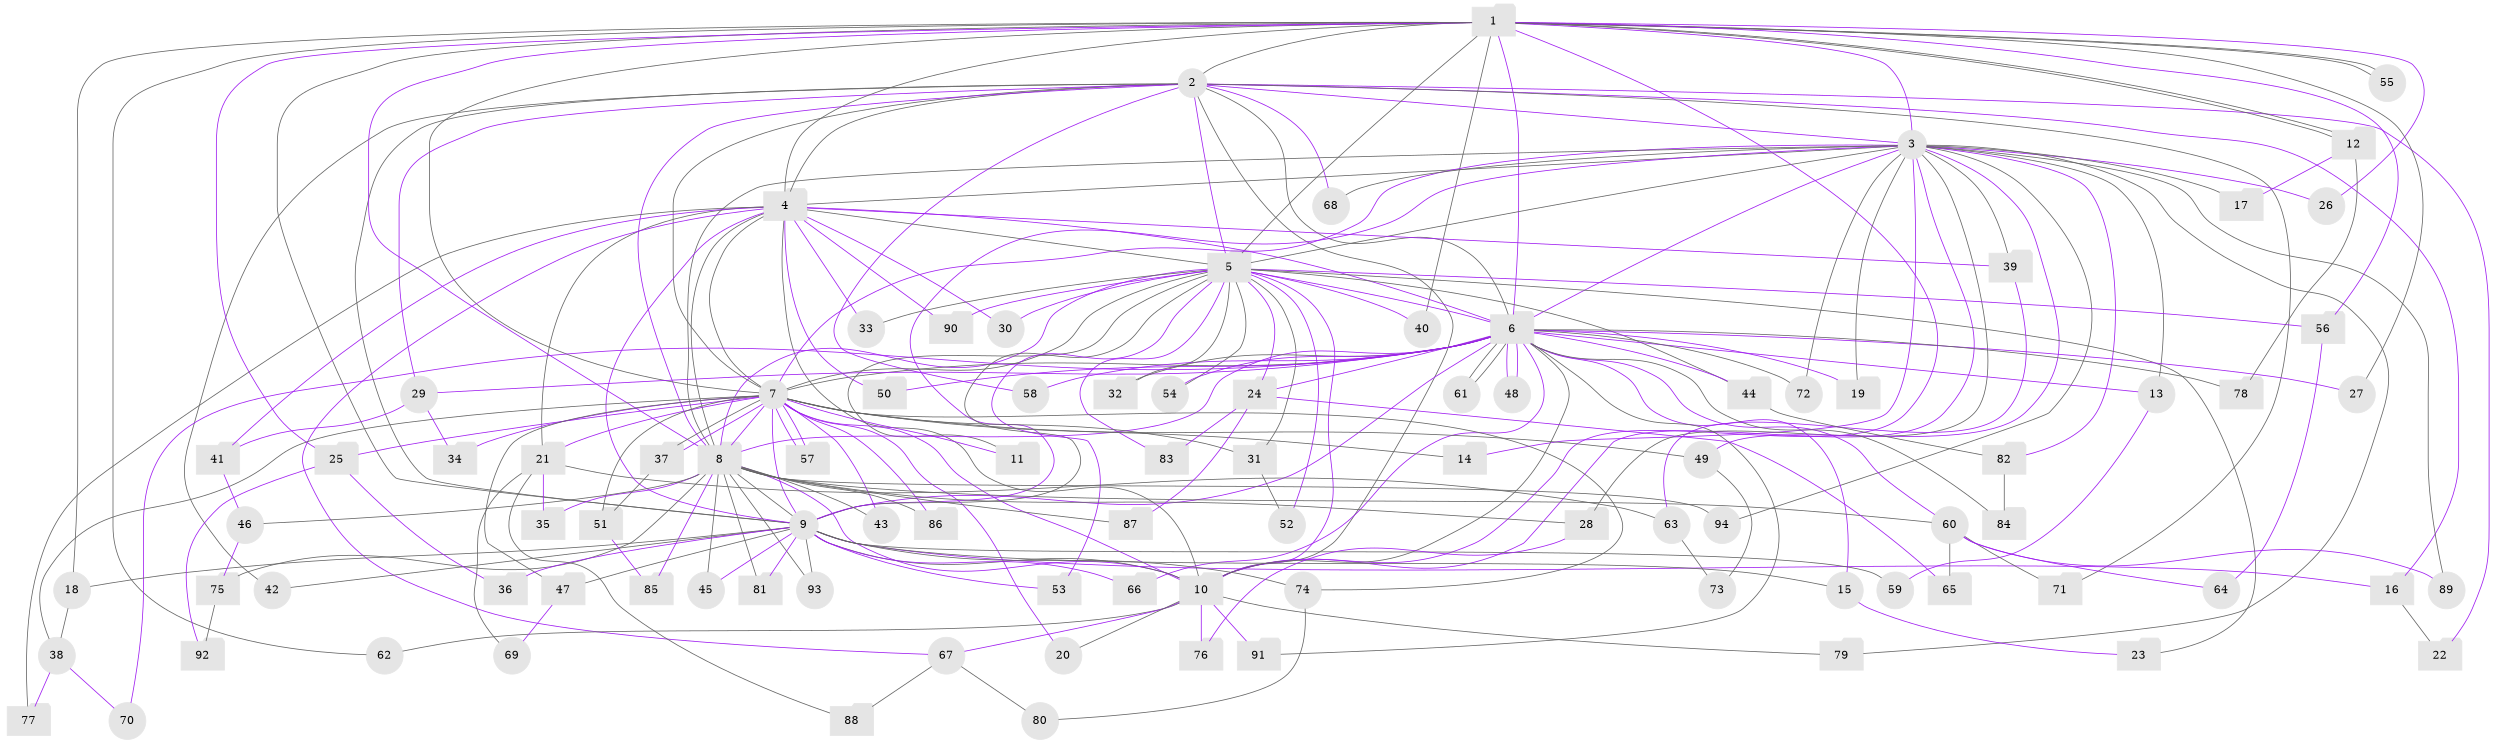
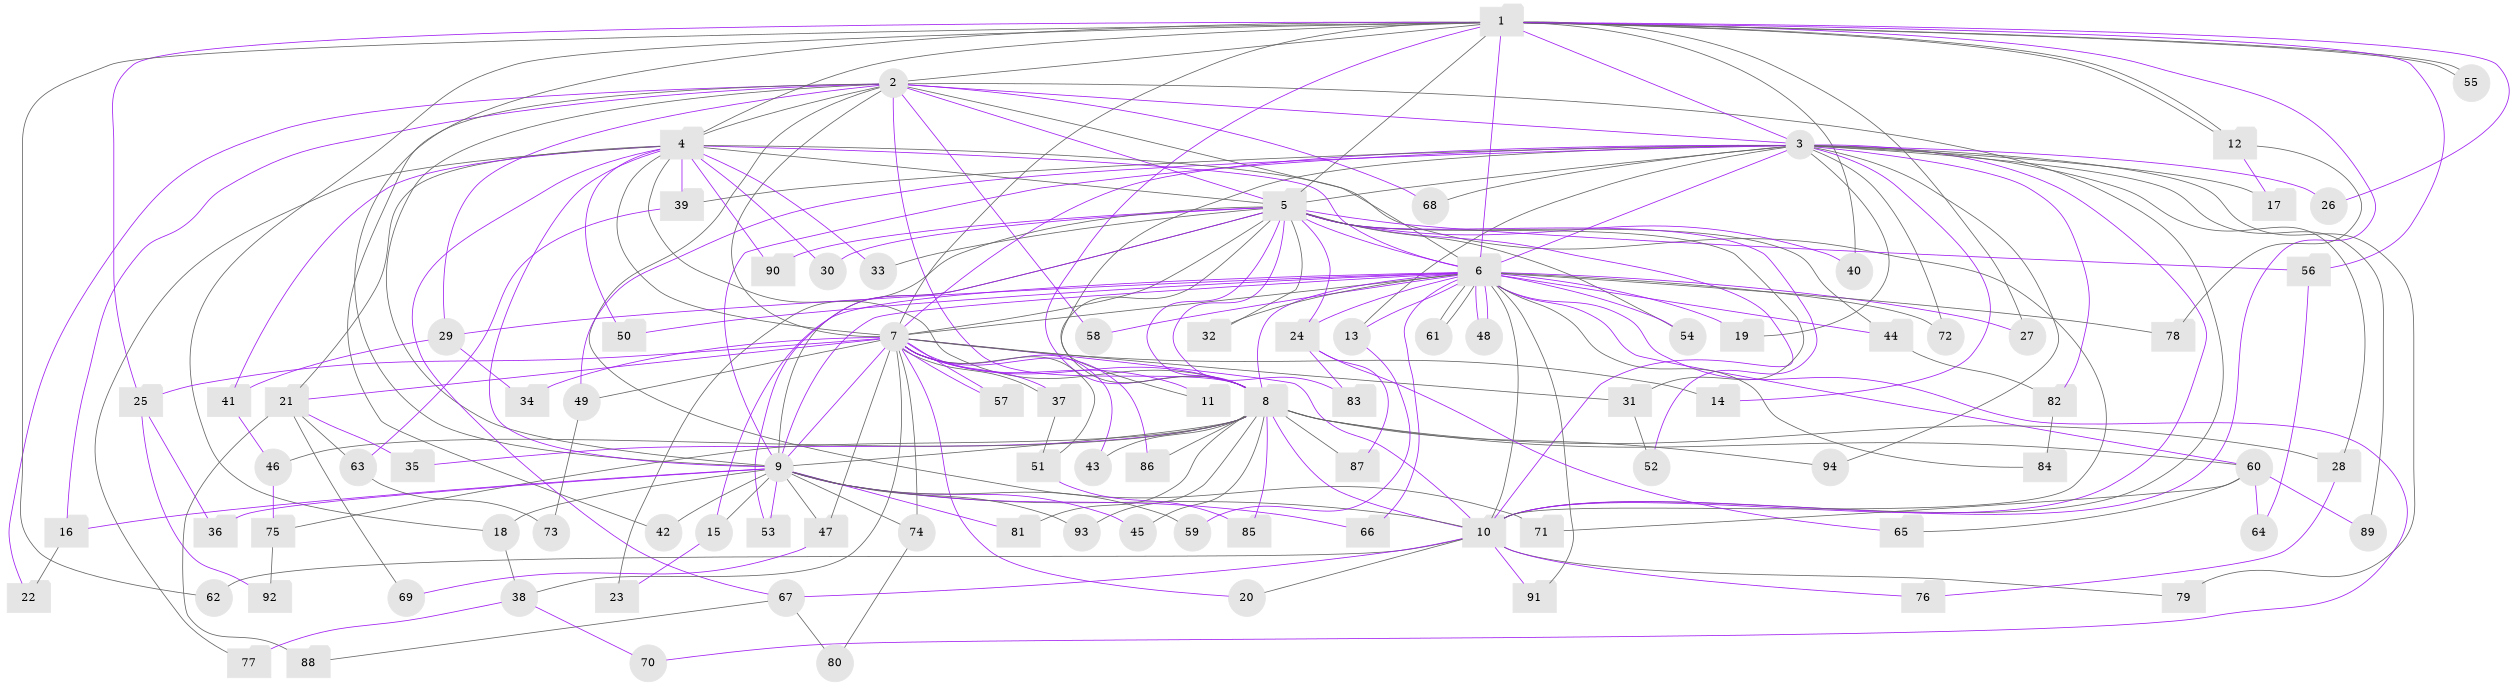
(1352, 175) -> none
